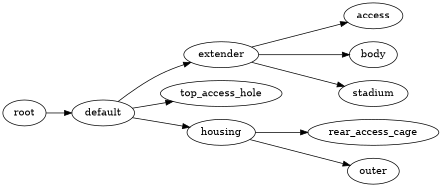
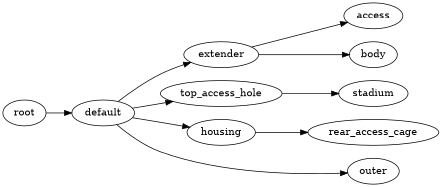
(295, 73) -> (307, 94)
(296, 152) -> (224, 167)
